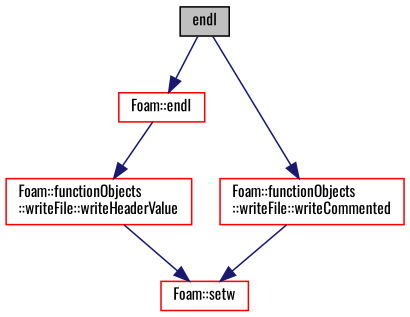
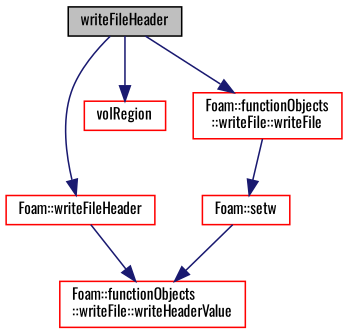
(205, 21) -> (125, 21)
(162, 107) -> (80, 210)
none -> (125, 116)
(312, 202) -> (268, 116)
(151, 248) -> (209, 248)
